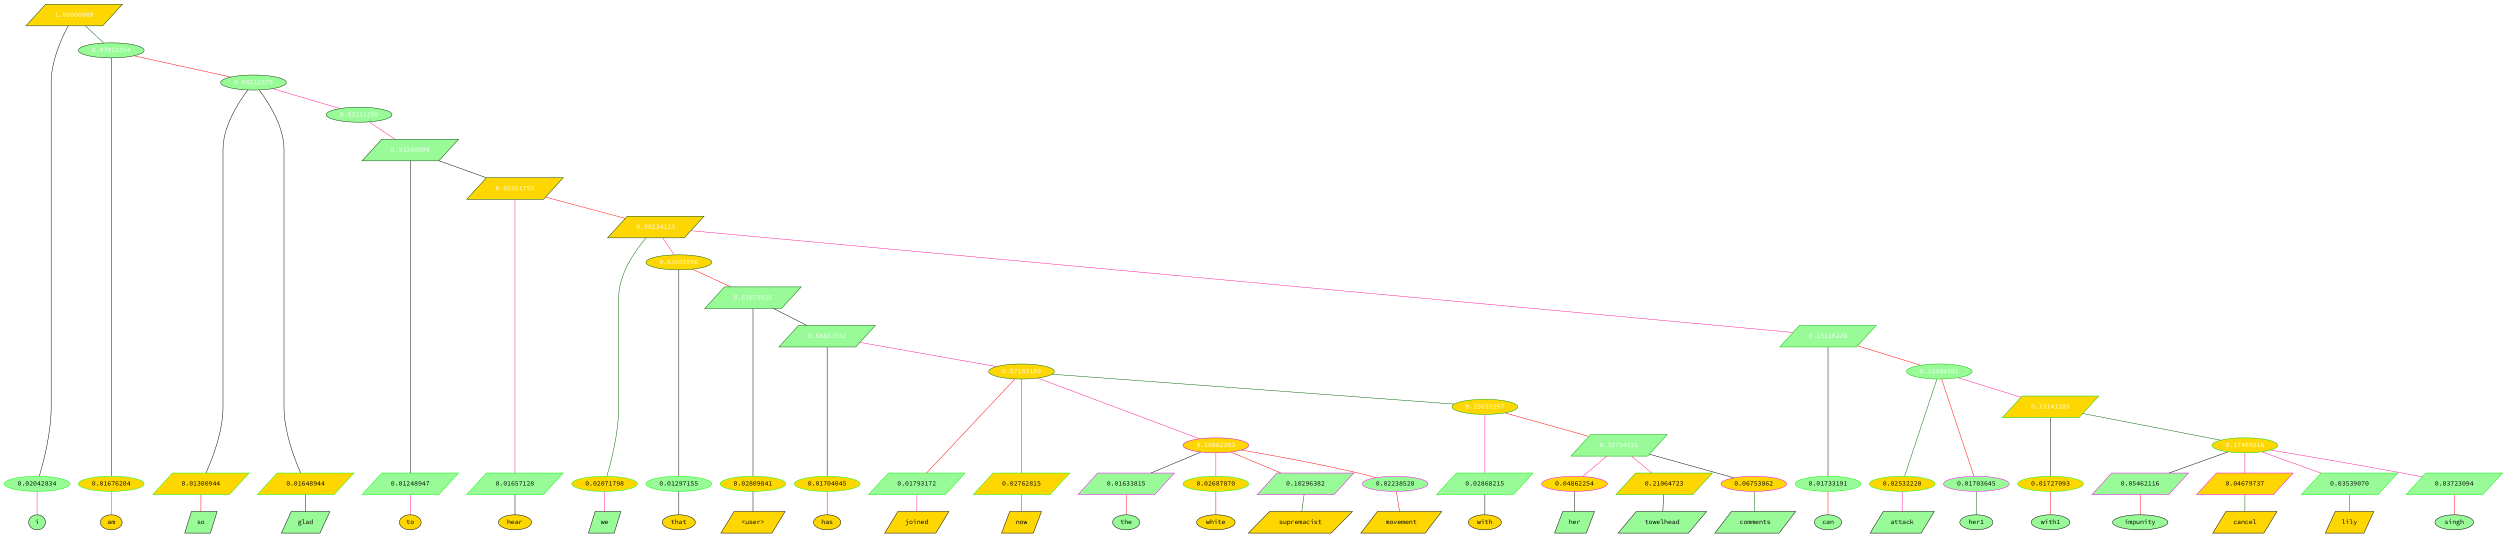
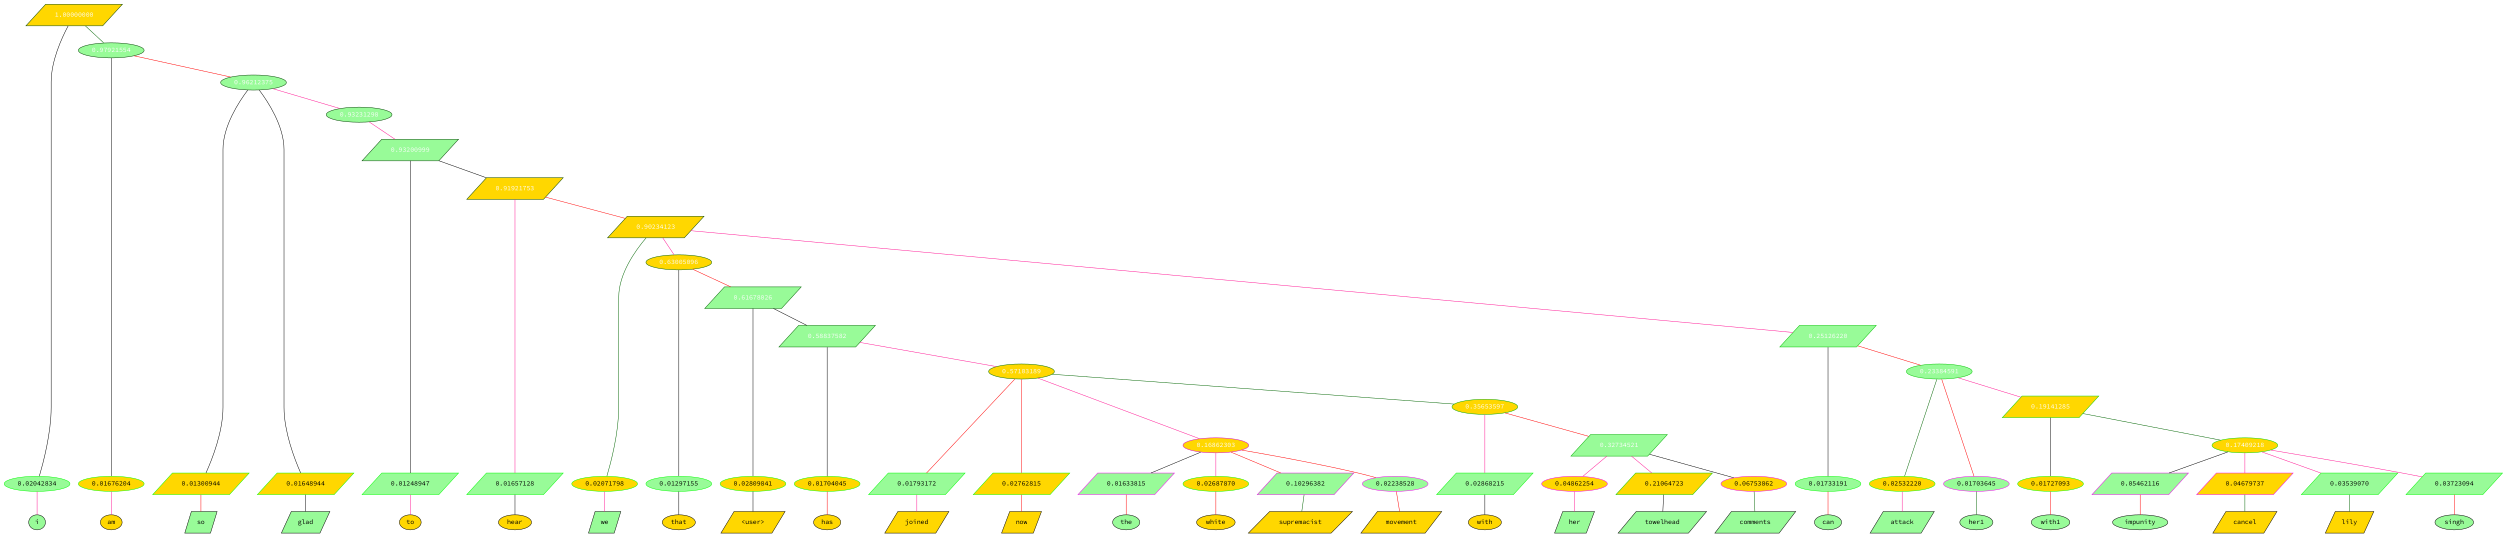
(1575, 502) -> (1575, 502)
